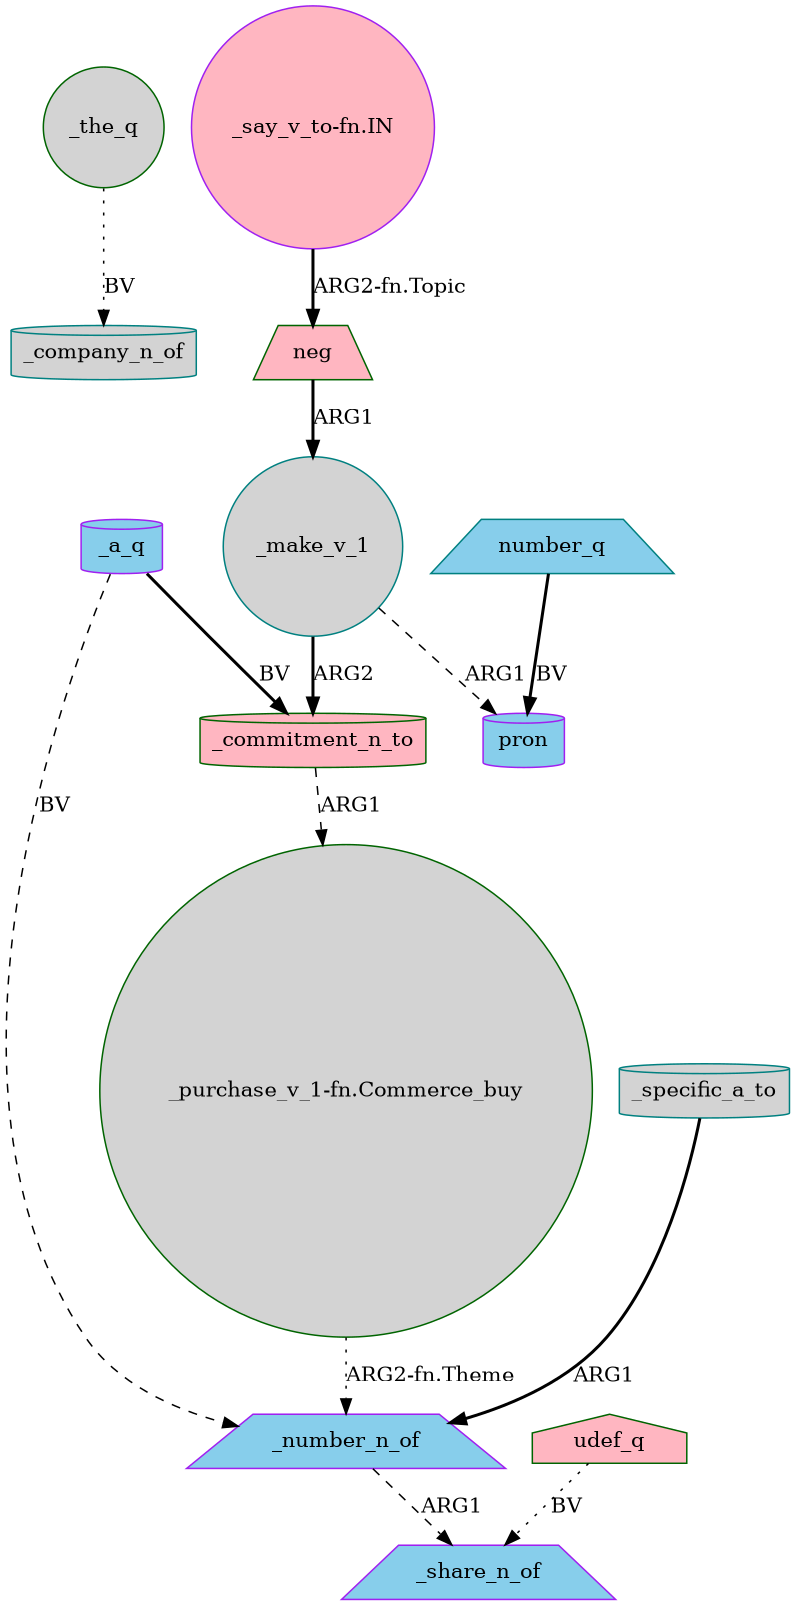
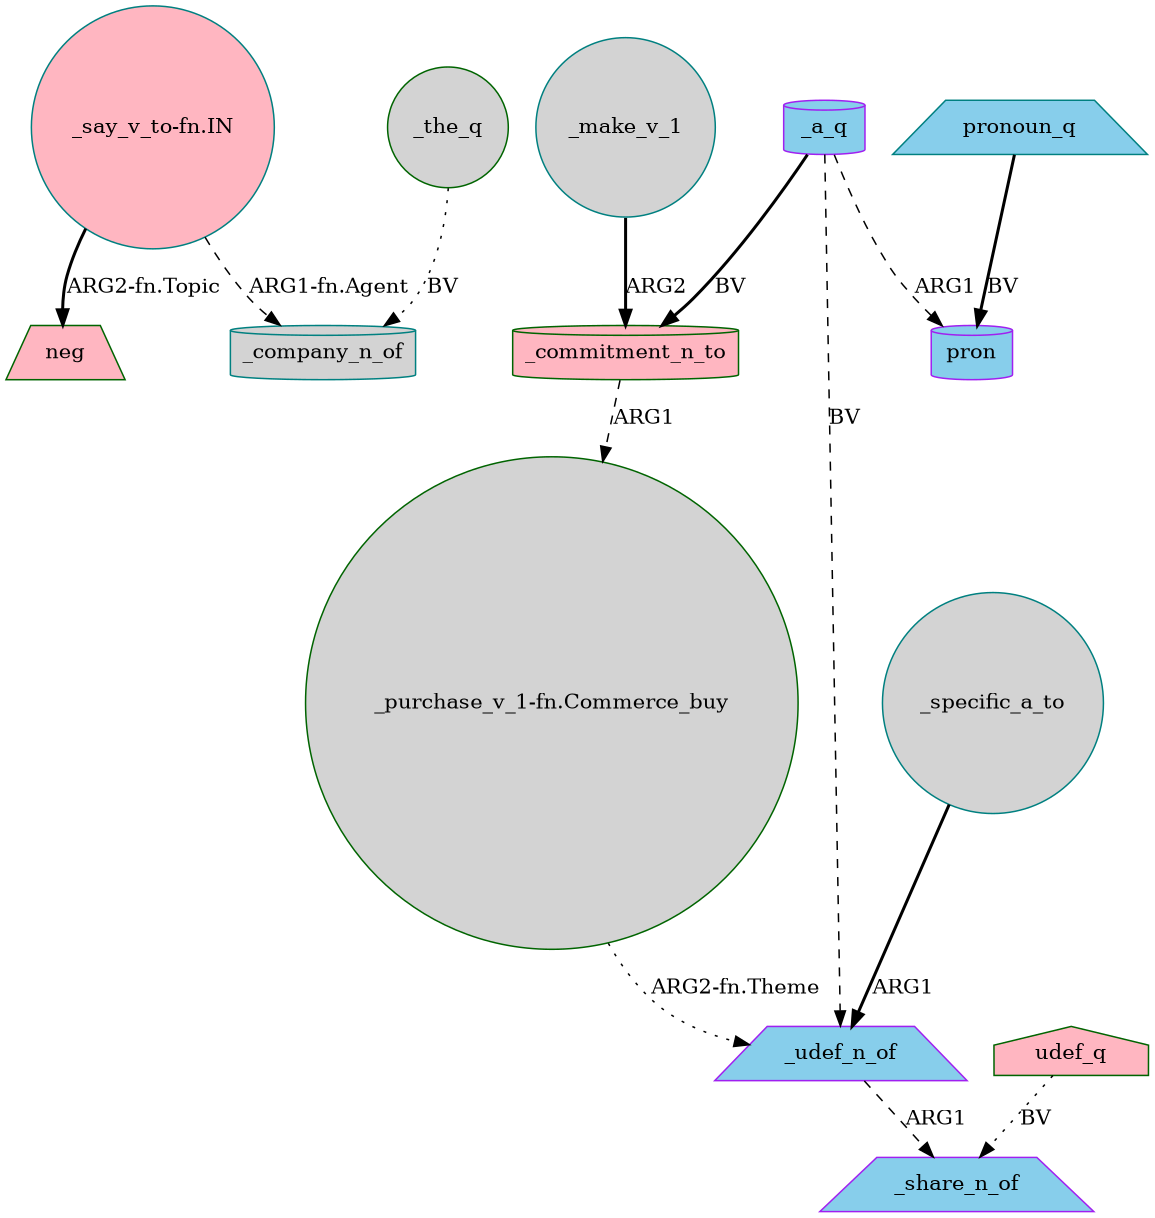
(313, 127) -> (153, 127)
none -> (233, 279)
(313, 410) -> none
(552, 546) -> (1020, 127)
(431, 656) -> (874, 241)
(704, 1091) -> (993, 703)
(346, 1441) -> (841, 1054)
